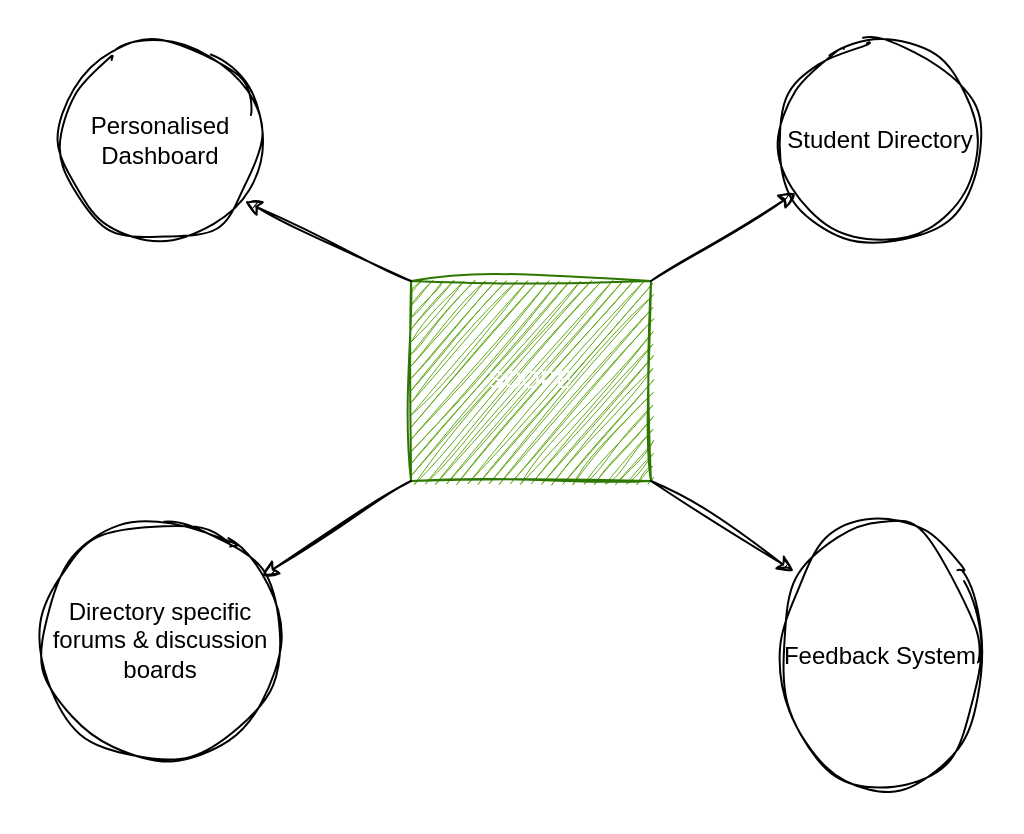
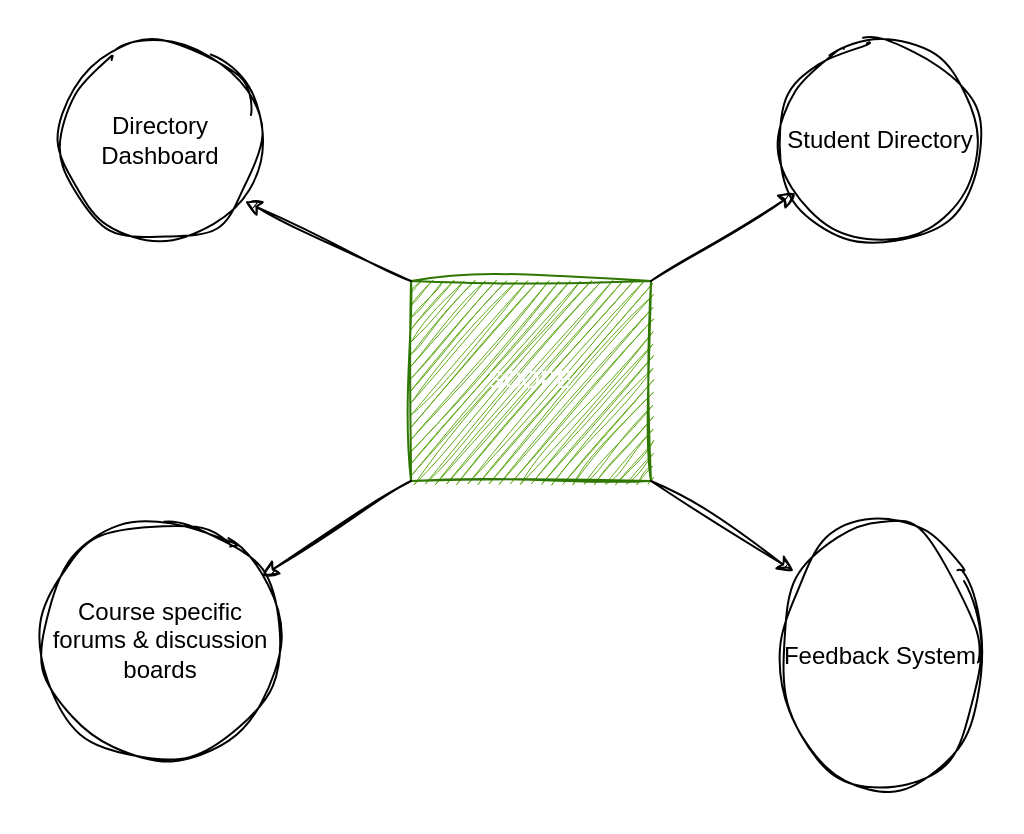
(161, 141) -> (161, 141)
(161, 641) -> (161, 641)
